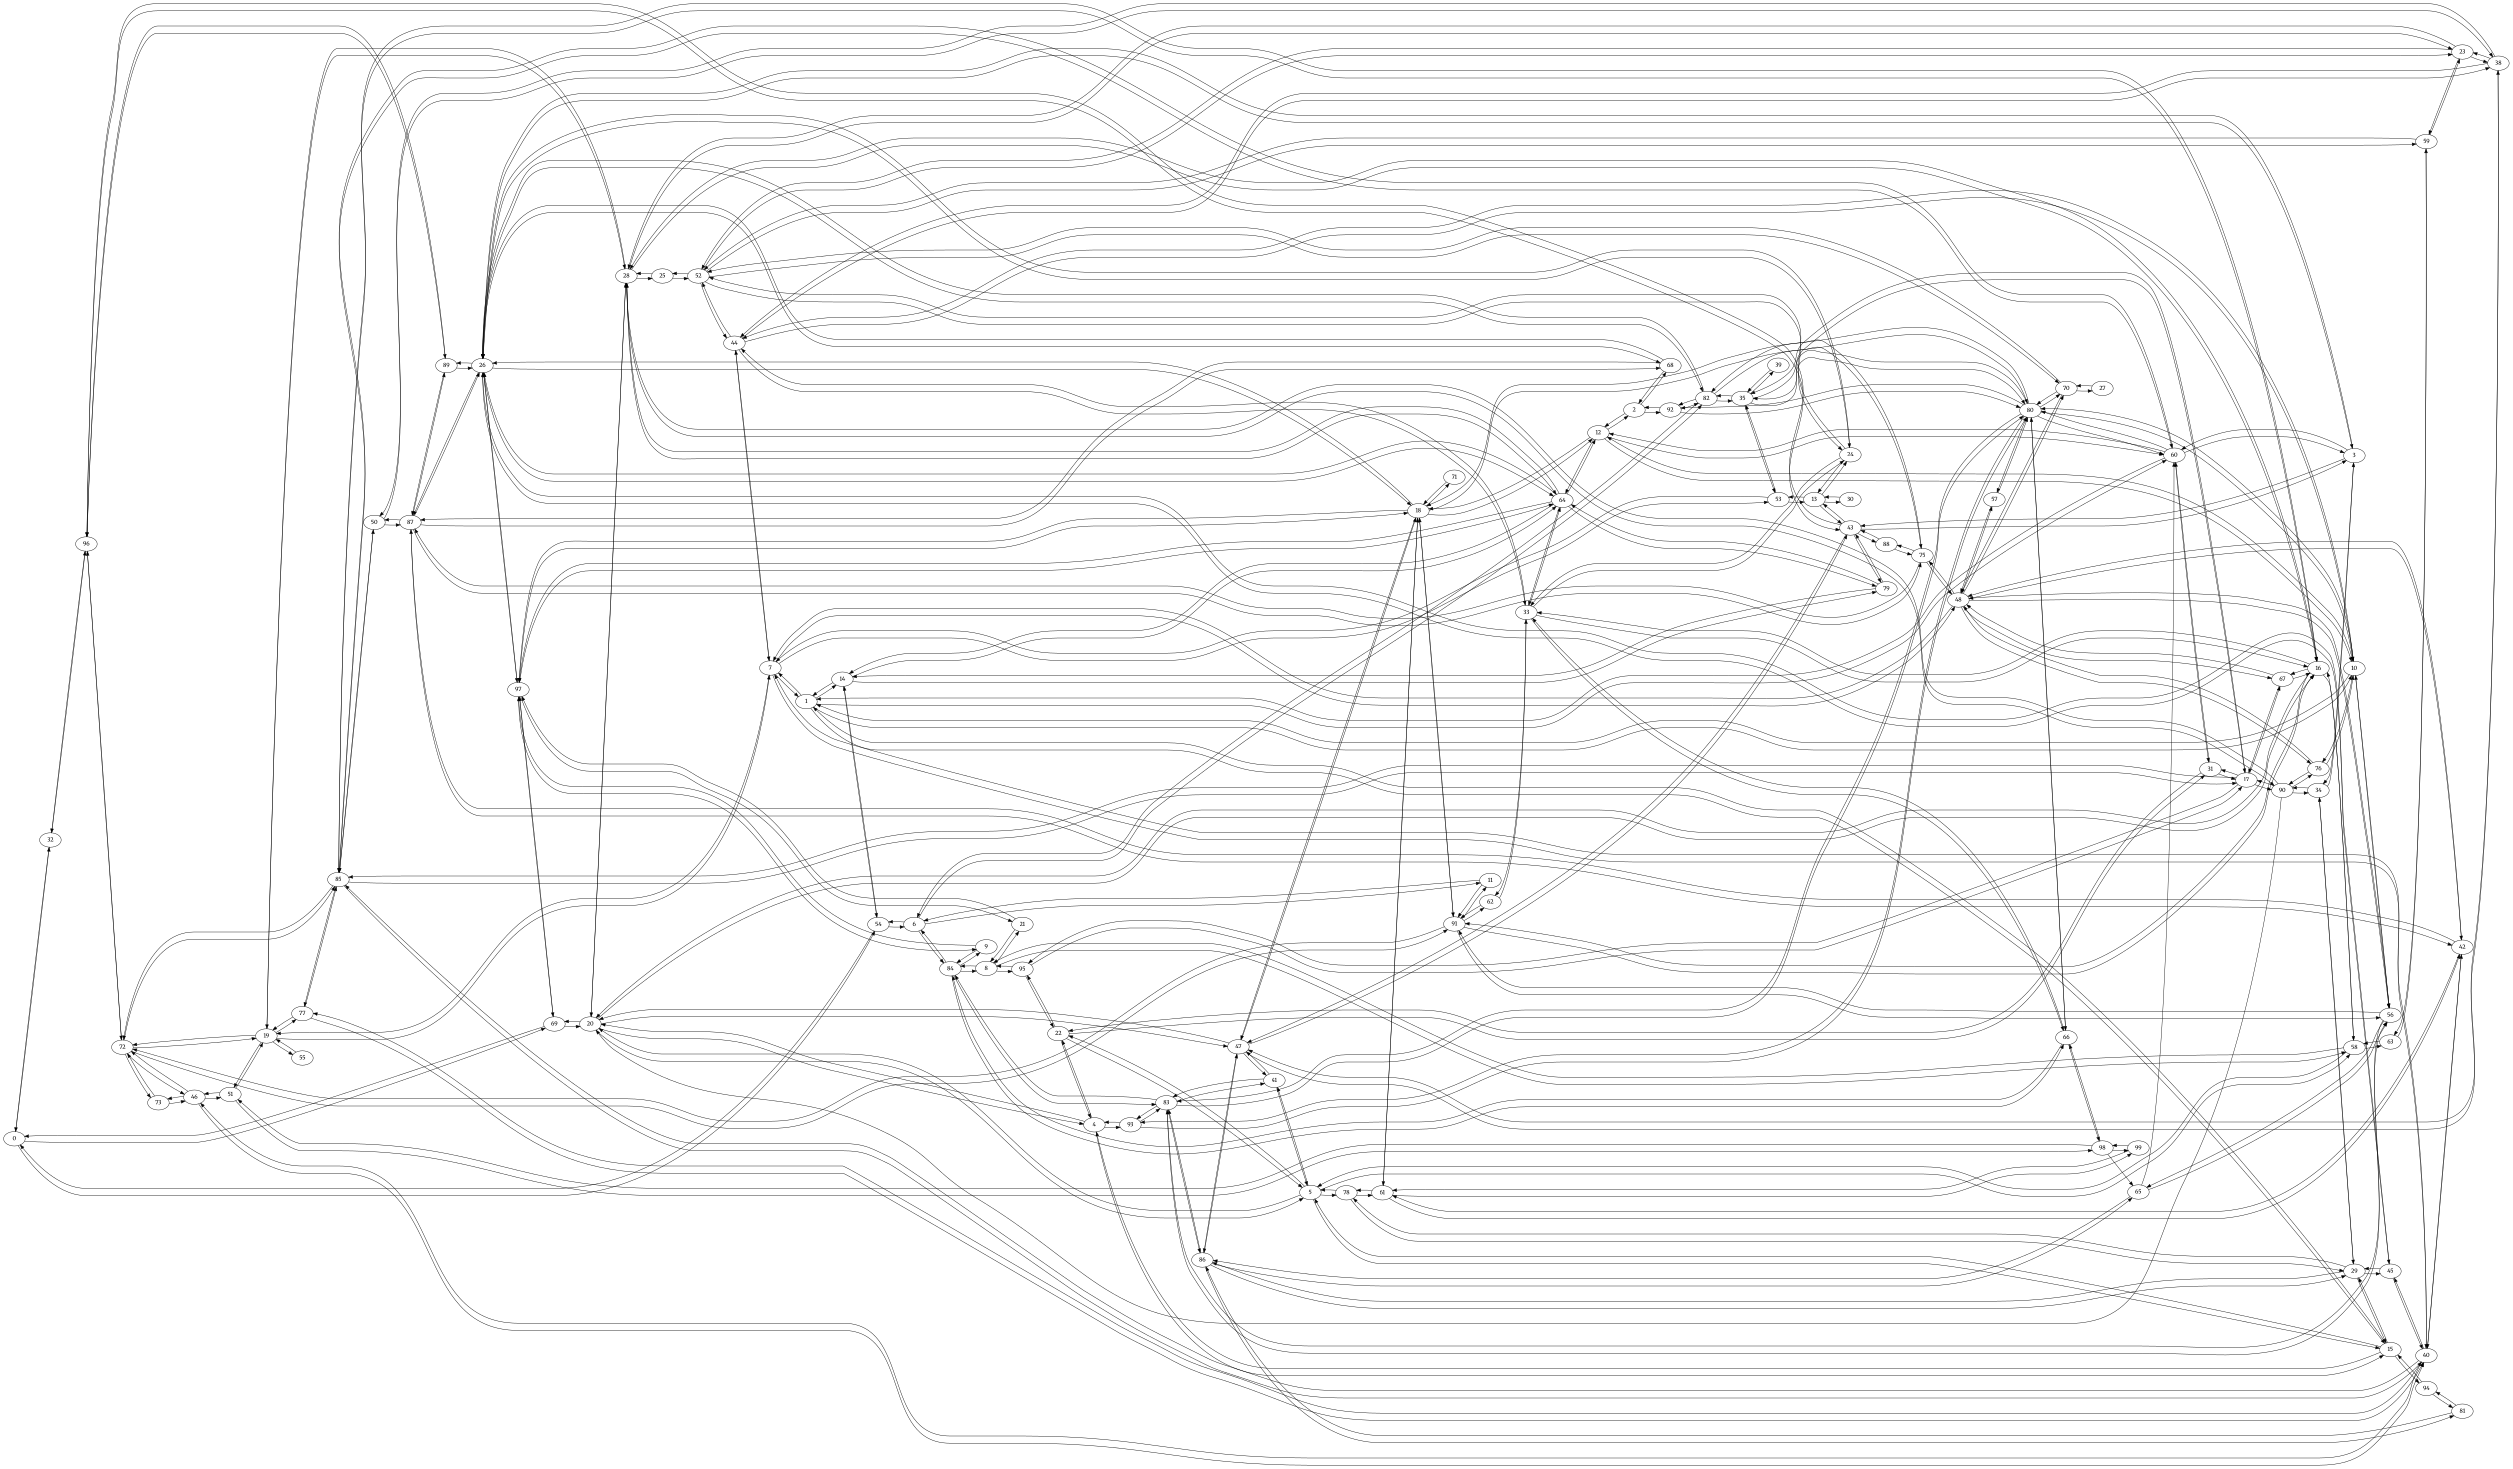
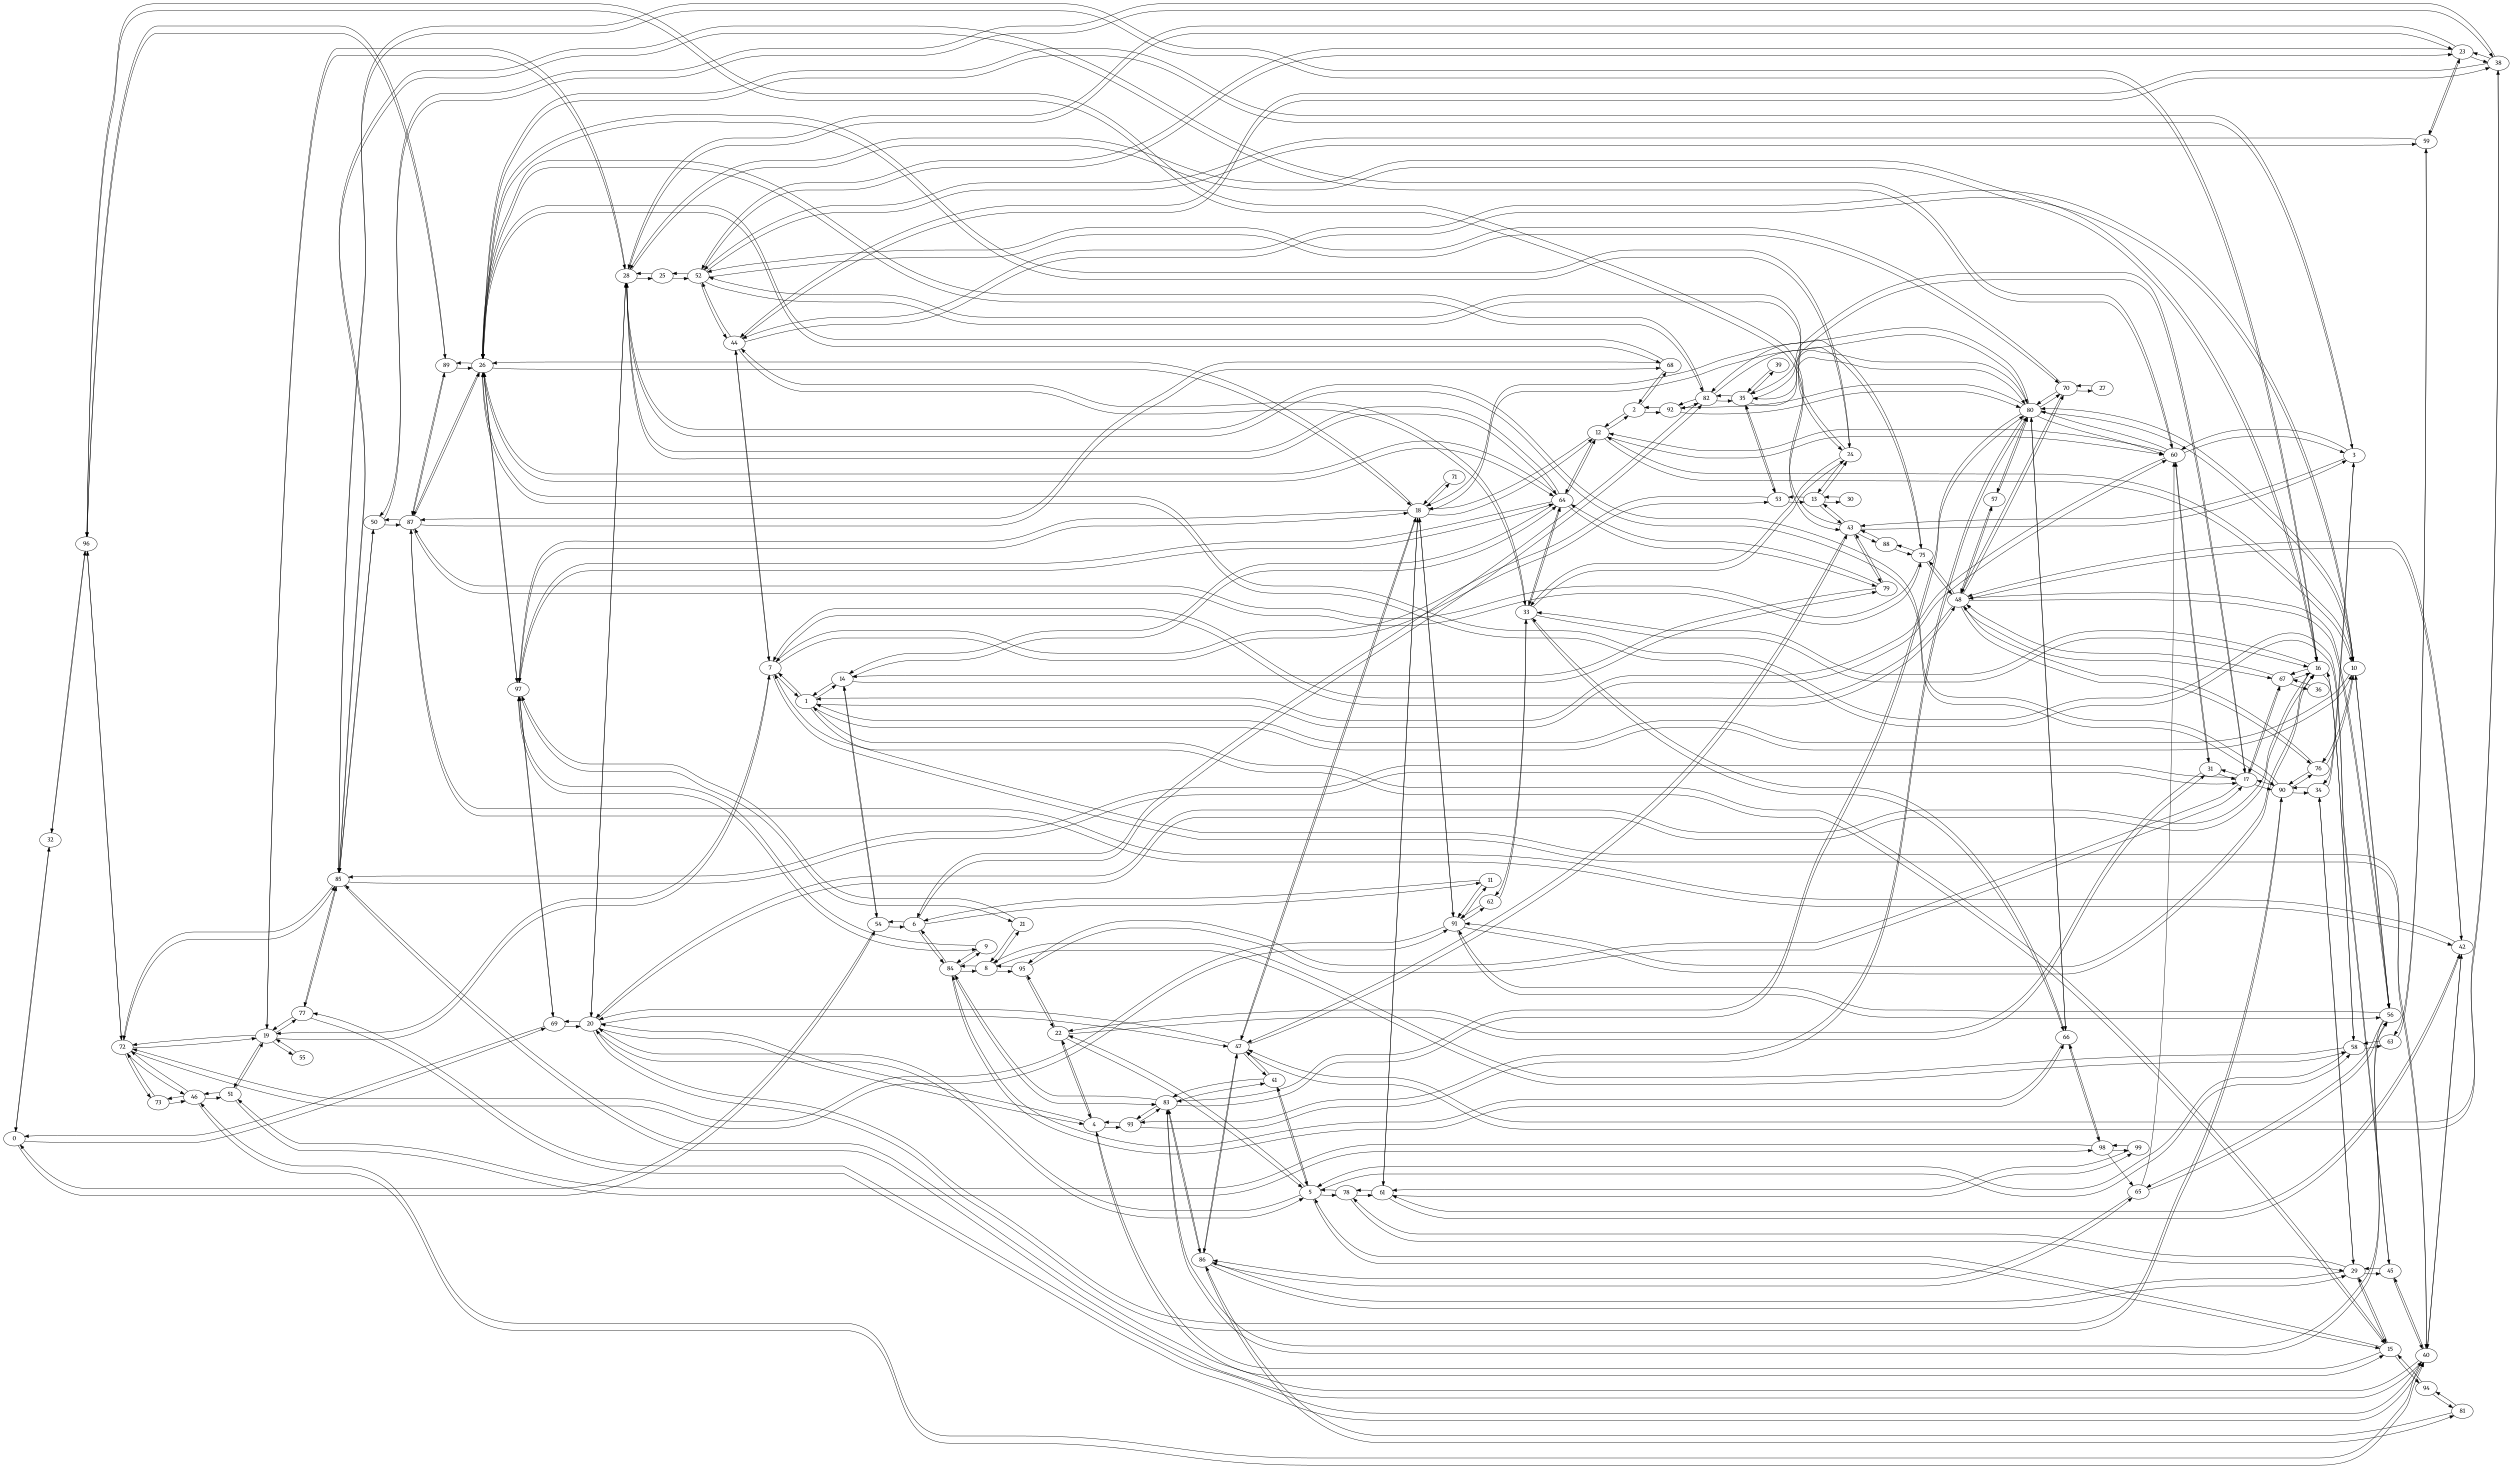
none -> (2318, 690)
none -> (1588, 1331)
